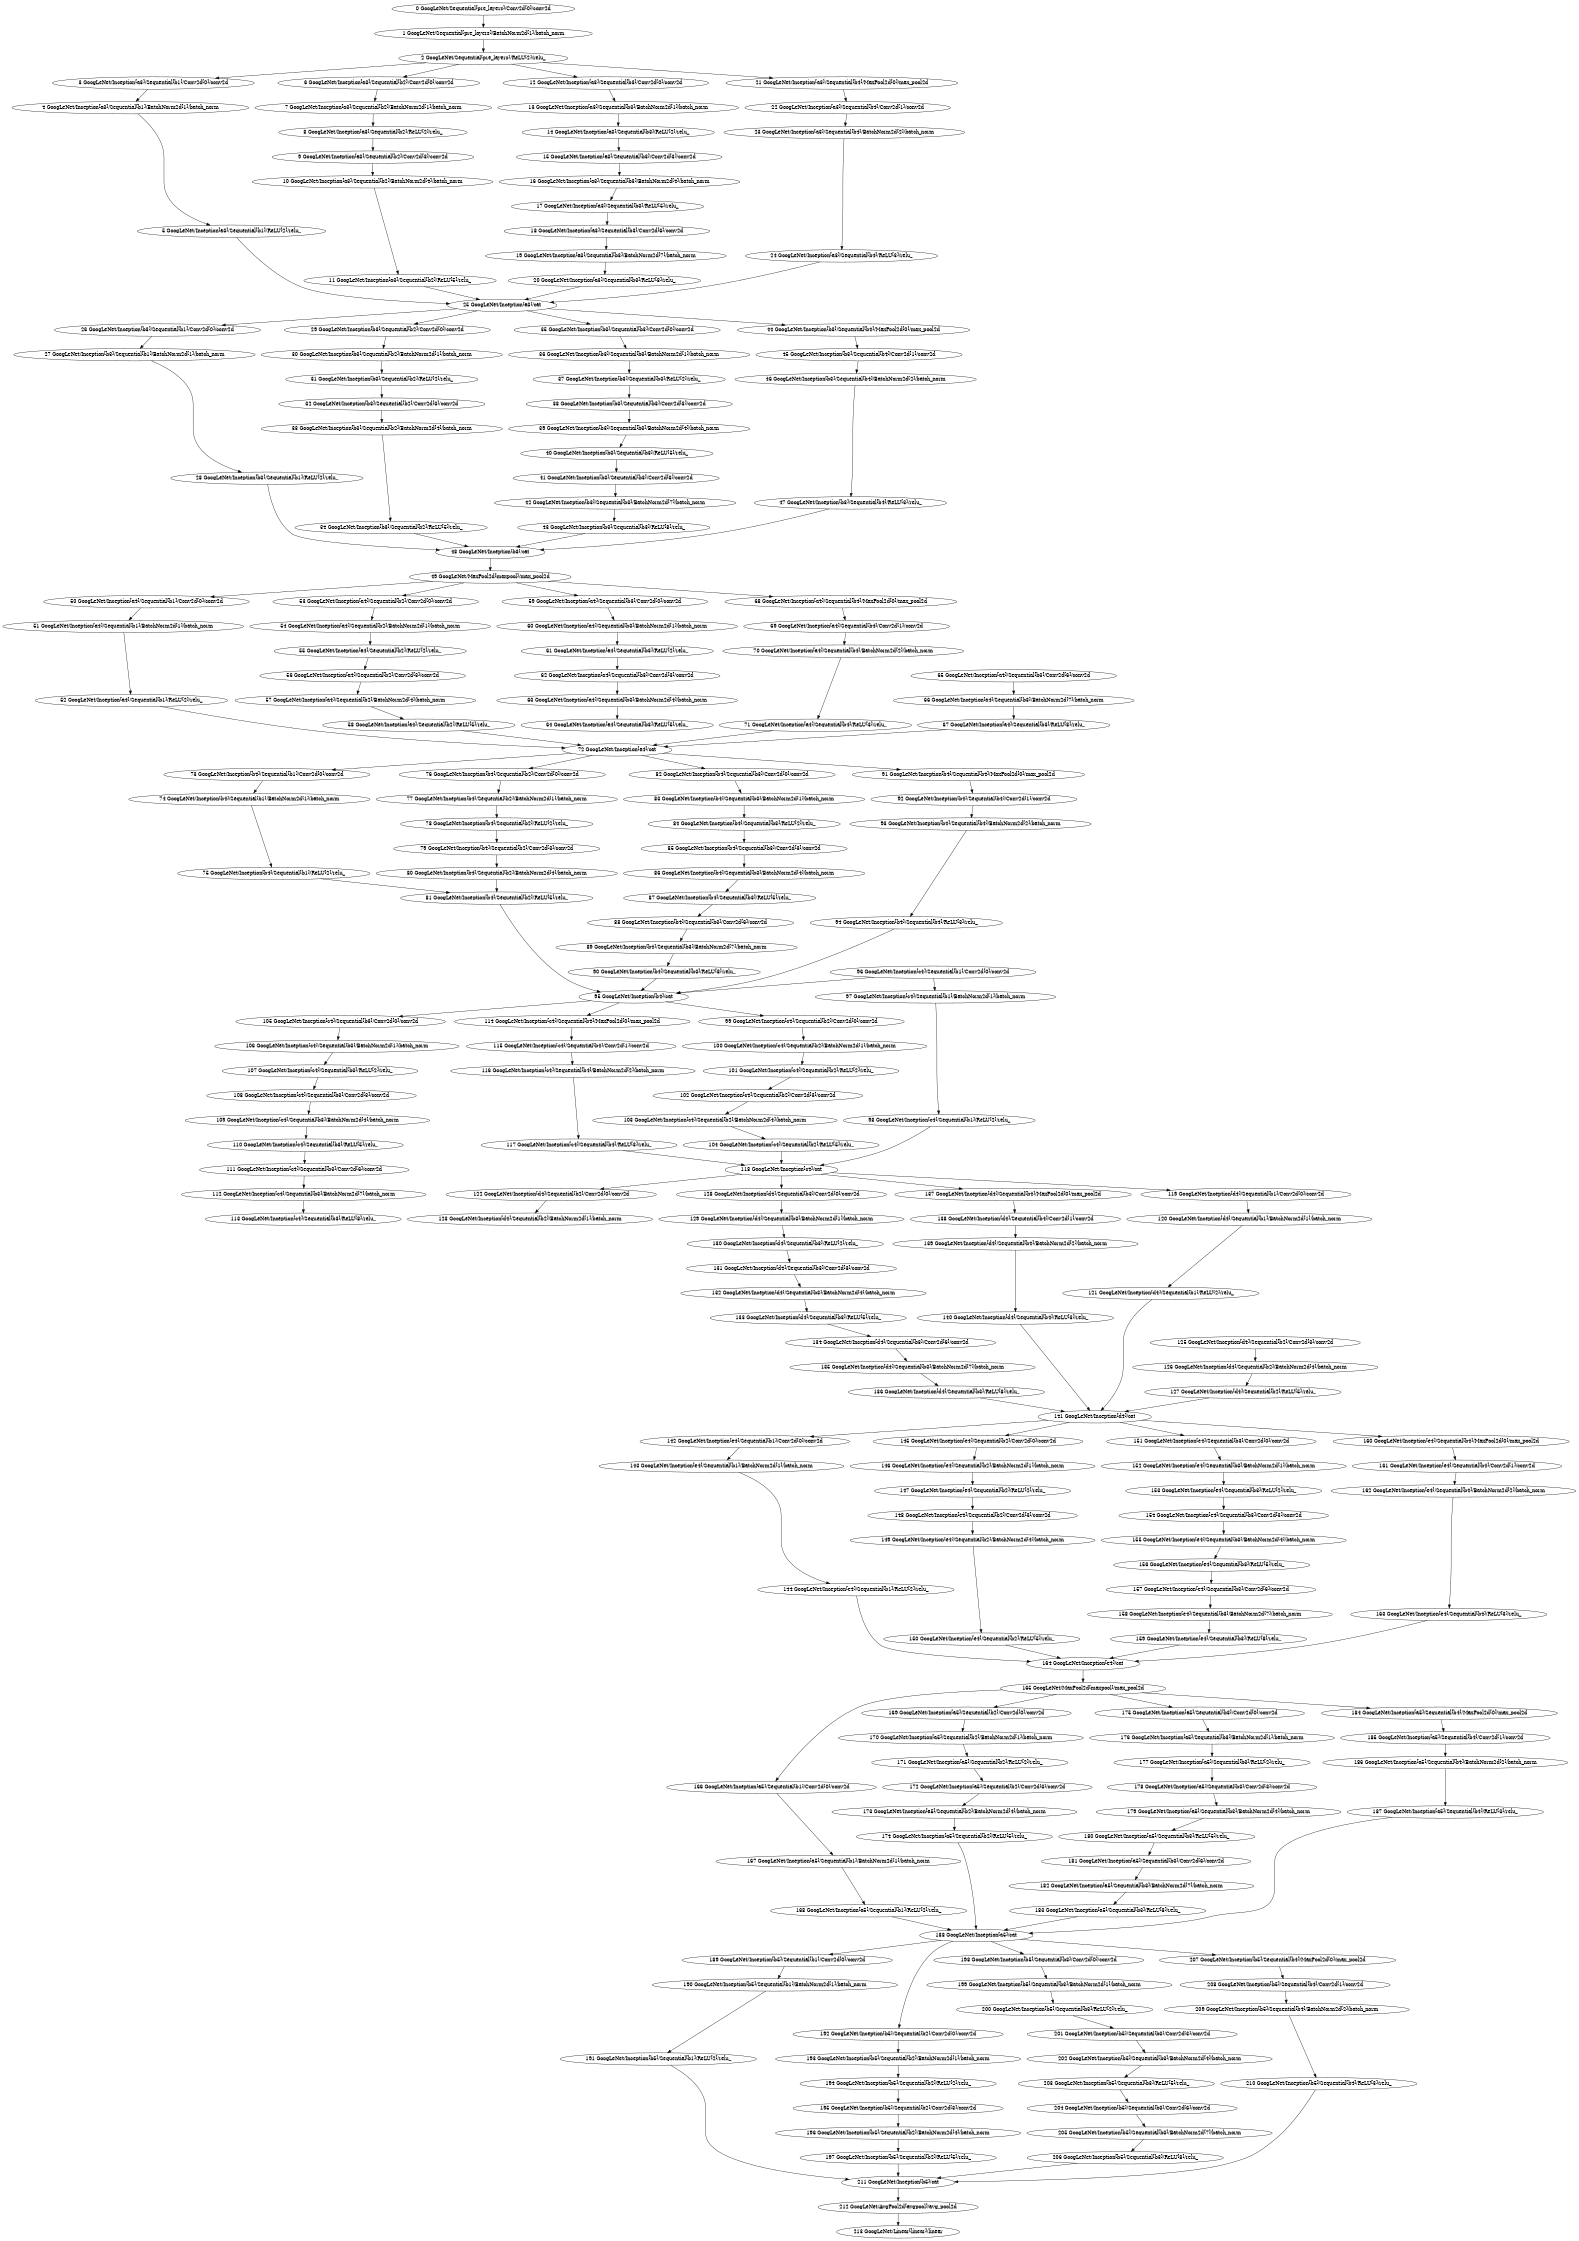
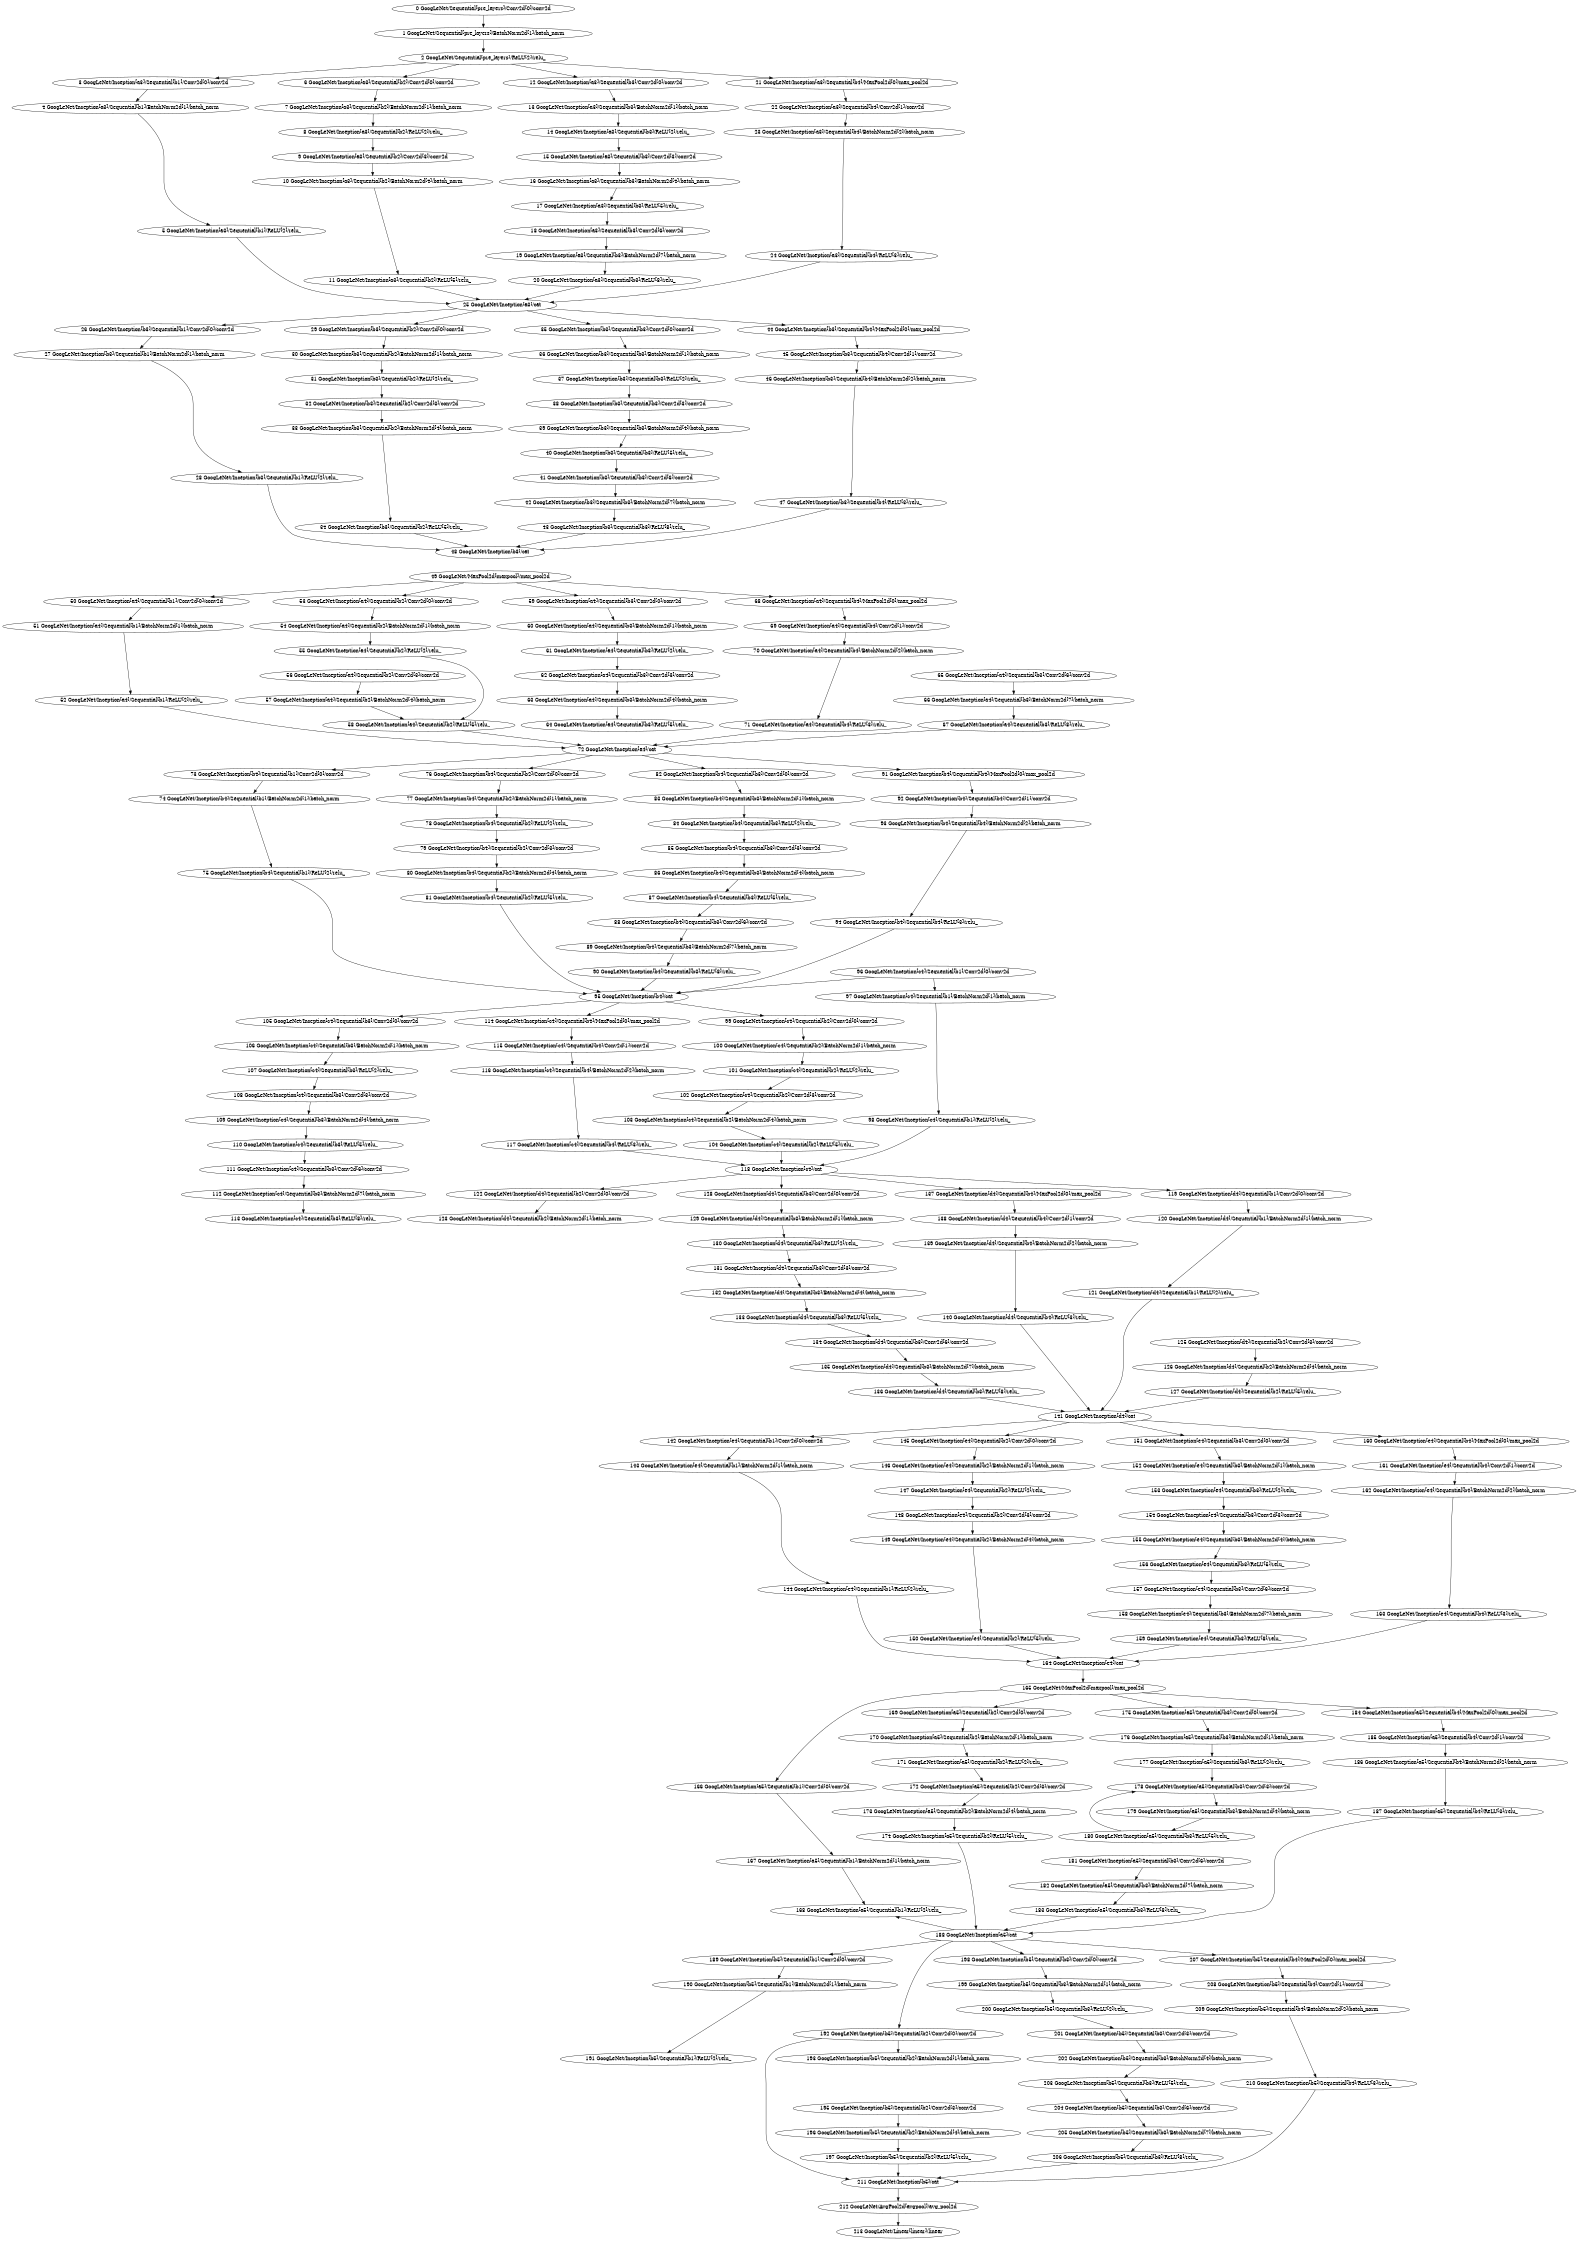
(490, 563) -> none
(367, 662) -> (473, 674)
(383, 886) -> (410, 975)
(1152, 1848) -> (1092, 1808)
(920, 1923) -> (927, 1924)
(898, 2084) -> none
(729, 2157) -> (766, 2115)
